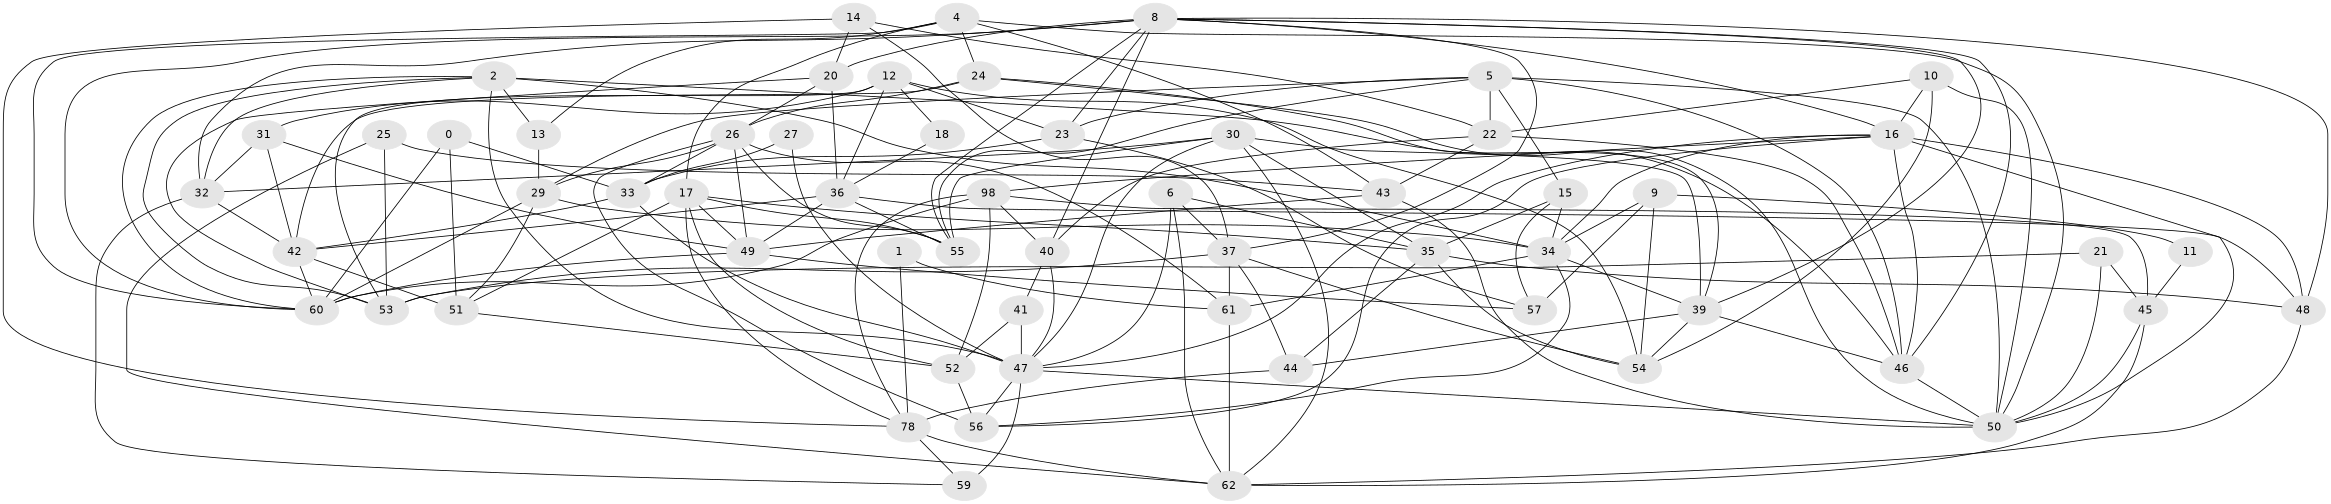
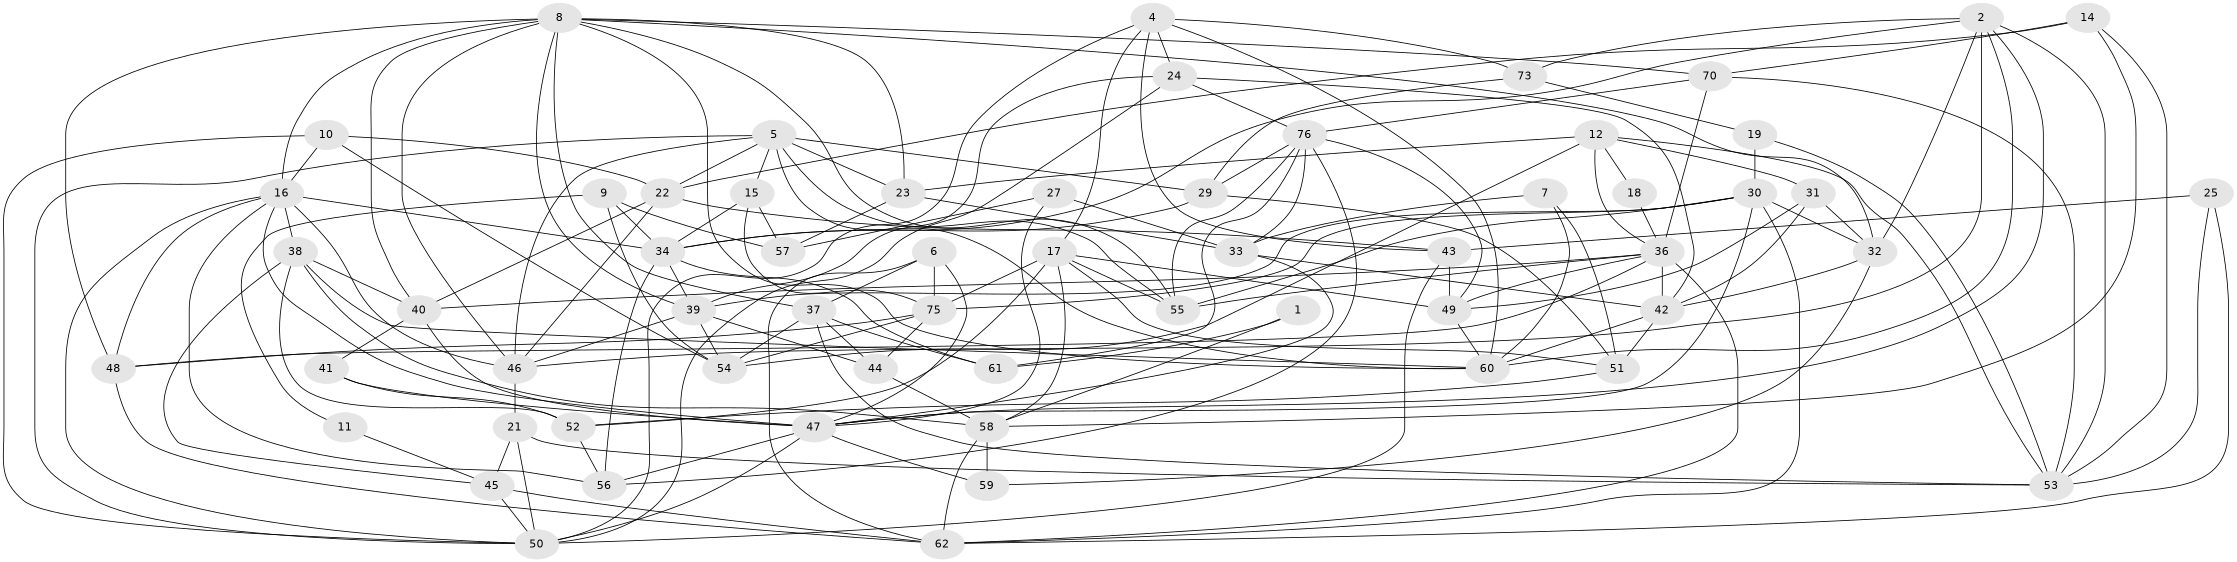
(831, 76) -> (1710, 76)
(449, 135) -> (1545, 193)
(539, 135) -> (1525, 76)
(733, 135) -> (1305, 135)
none -> (1755, 135)
(1009, 138) -> (2167, 264)
(989, 193) -> (296, 252)
(428, 252) -> (1092, 316)
(1428, 252) -> (934, 310)
none -> (1071, 282)
(1141, 287) -> (919, 223)
(1229, 398) -> (1452, 507)
(1948, 398) -> (515, 398)
(908, 427) -> (987, 427)
